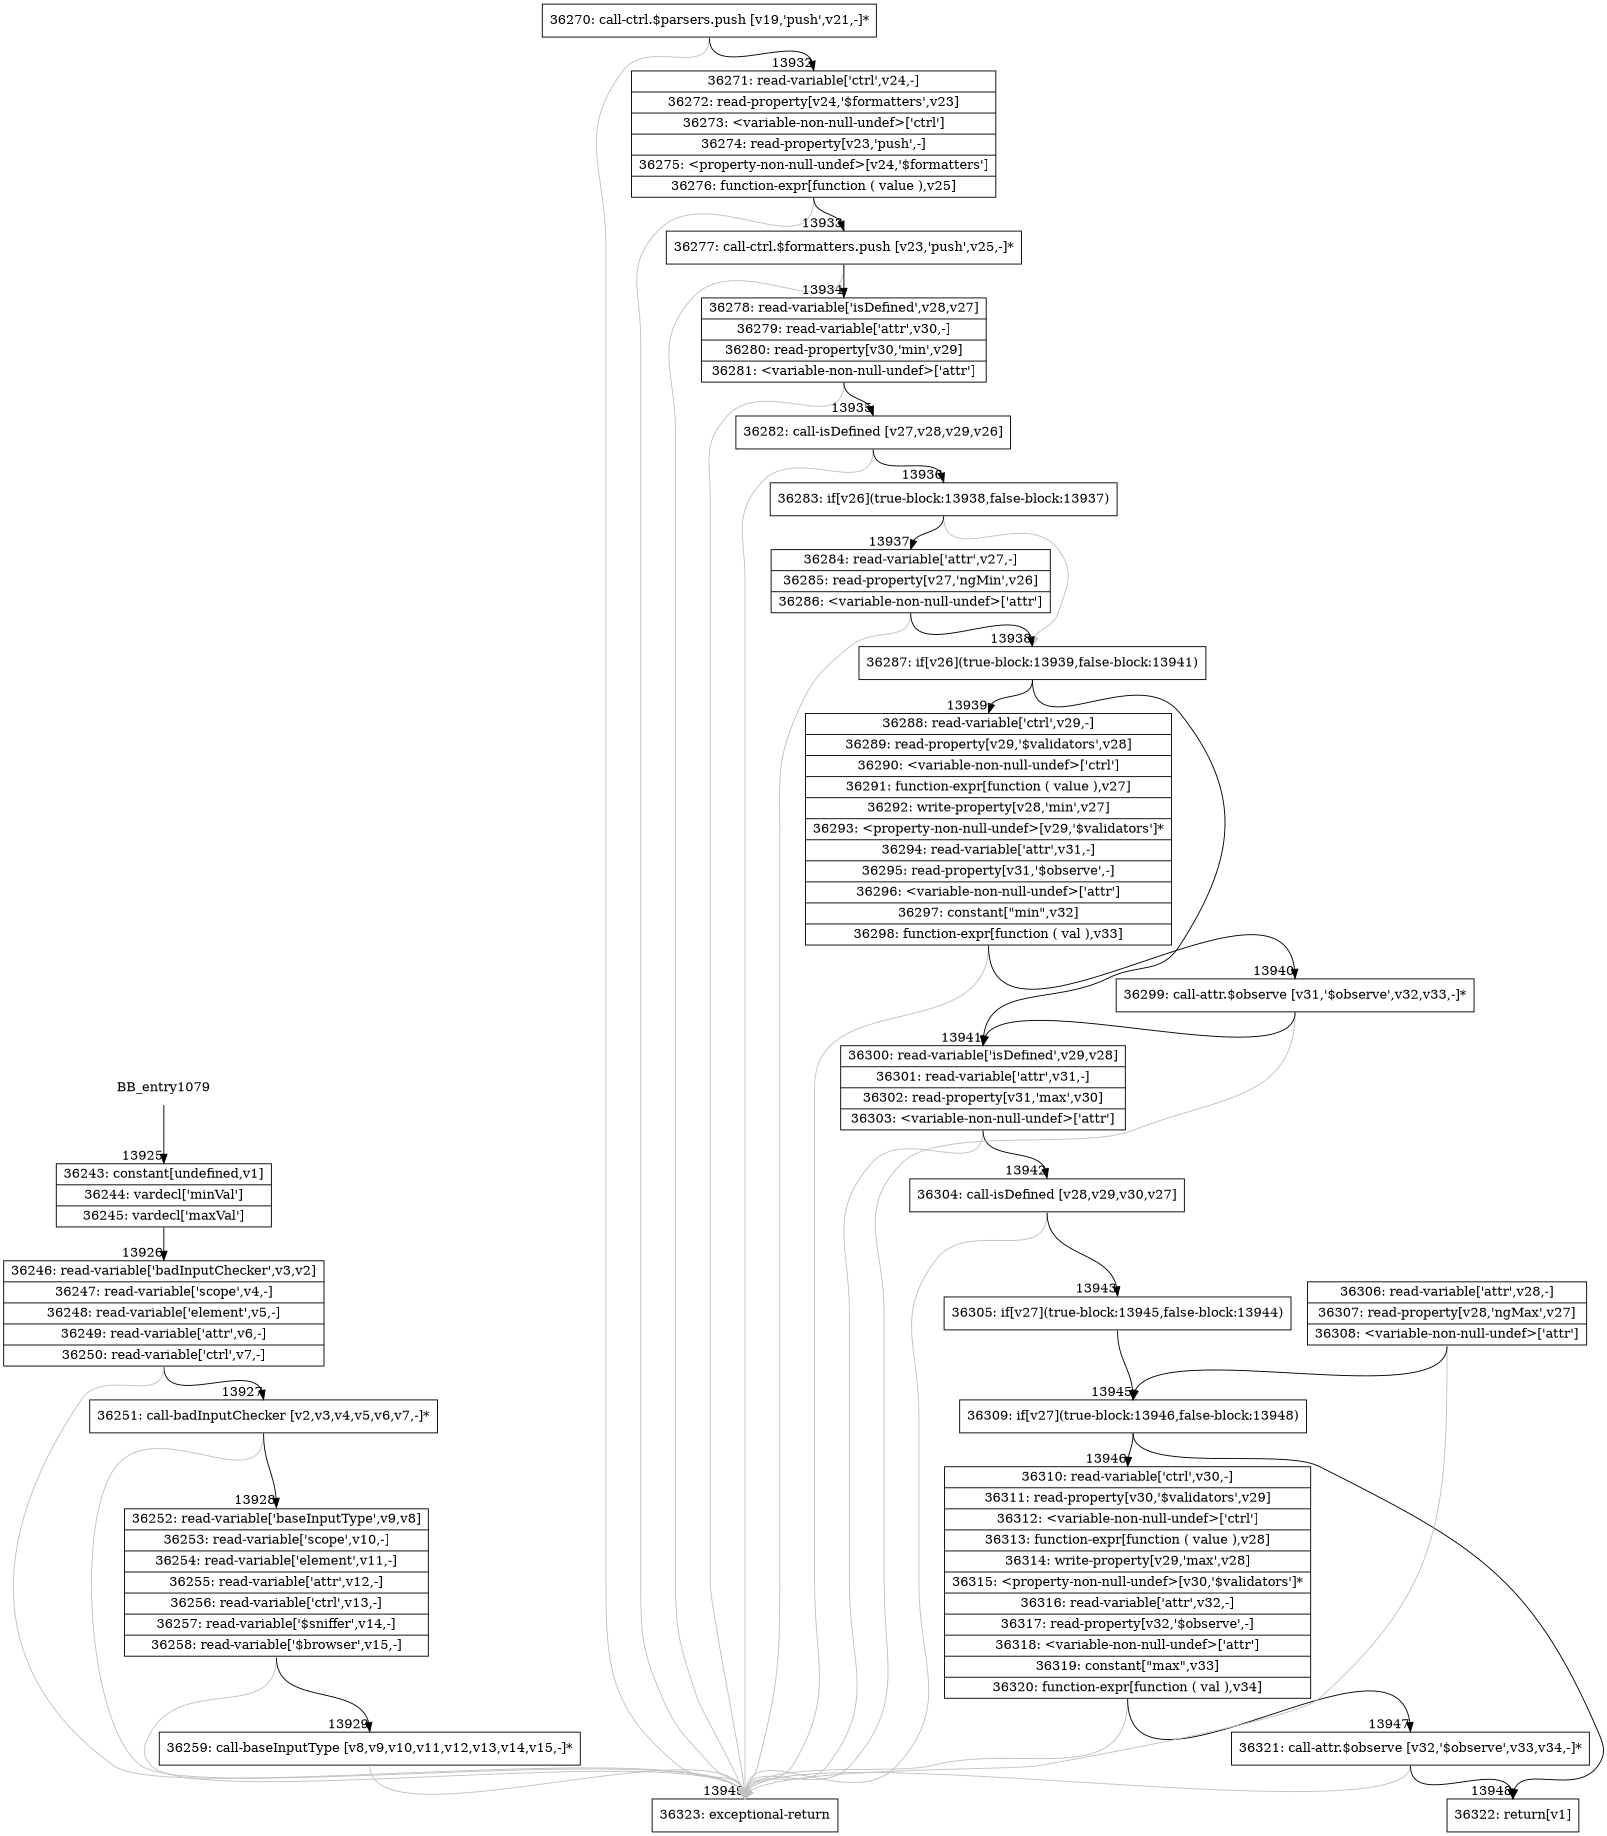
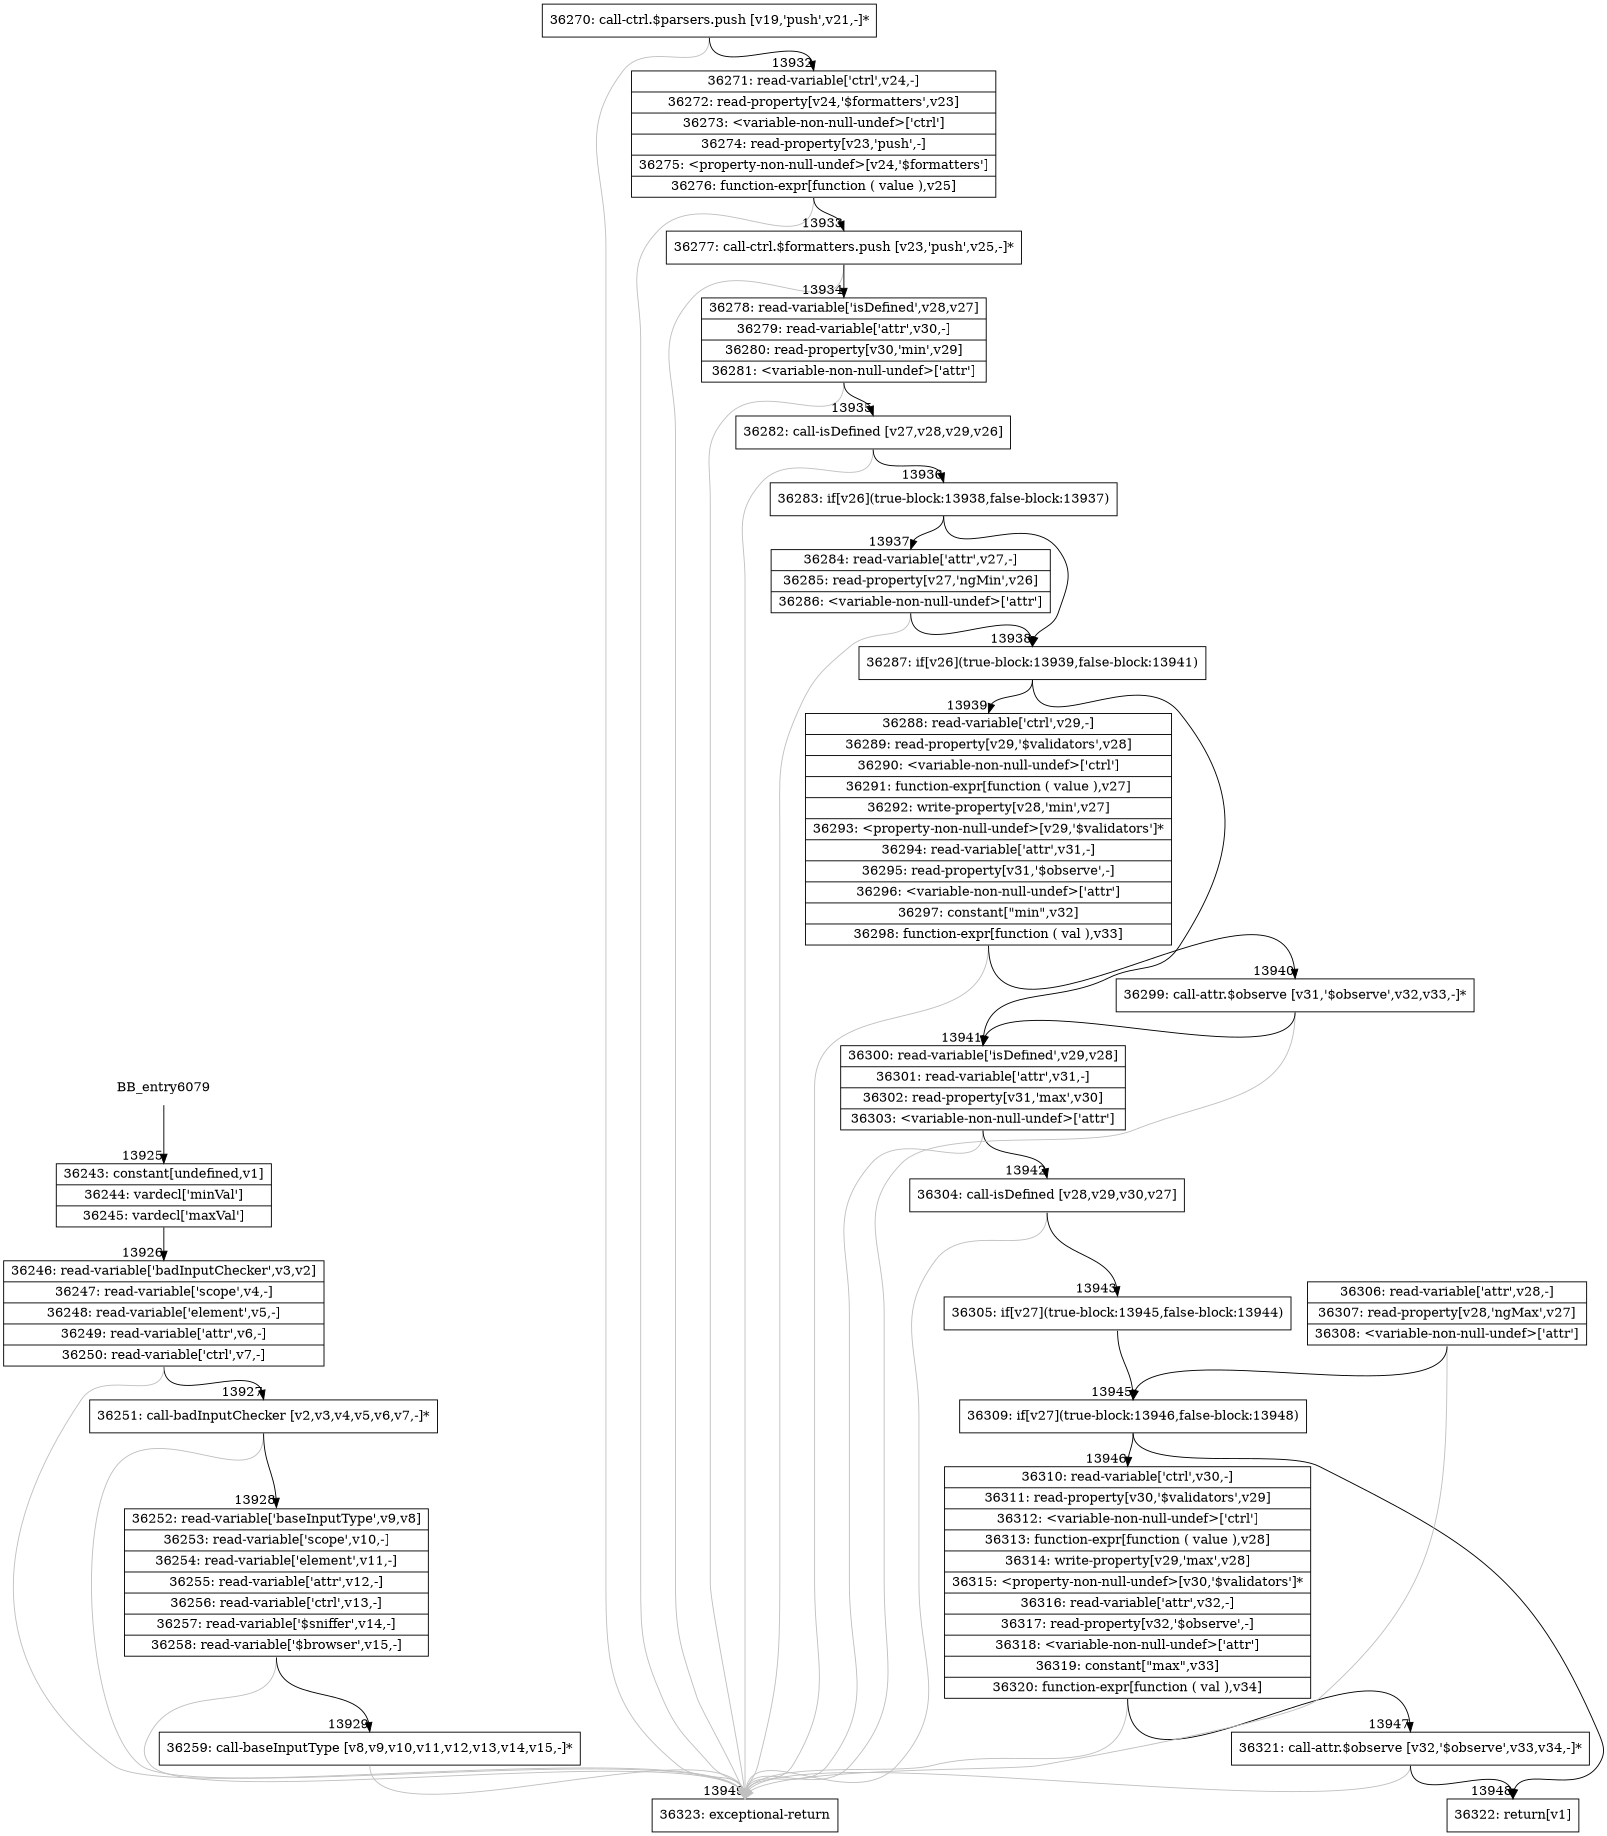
(1046, 539) -> (1046, 539)
(164, 1088) -> (164, 1088)
